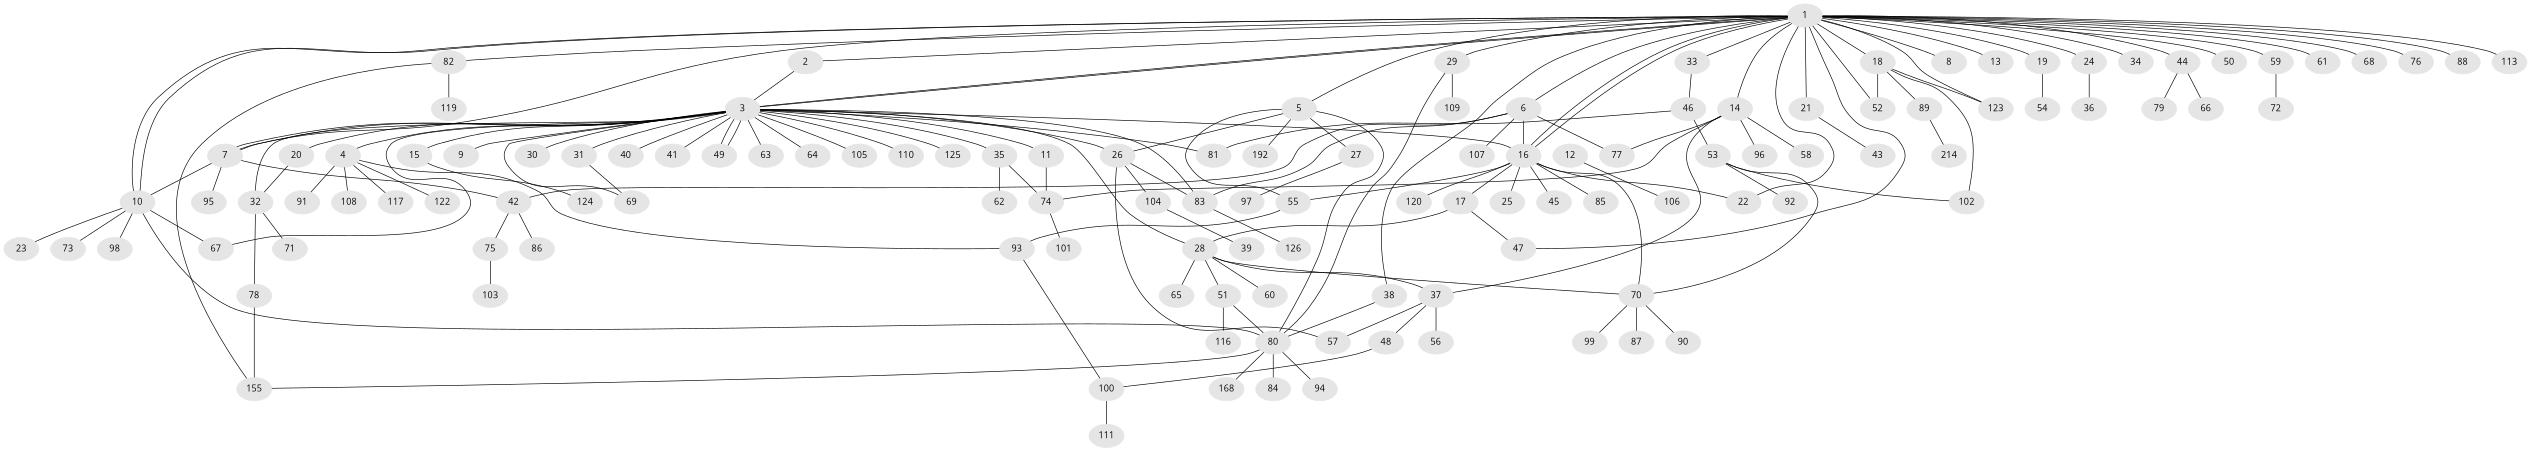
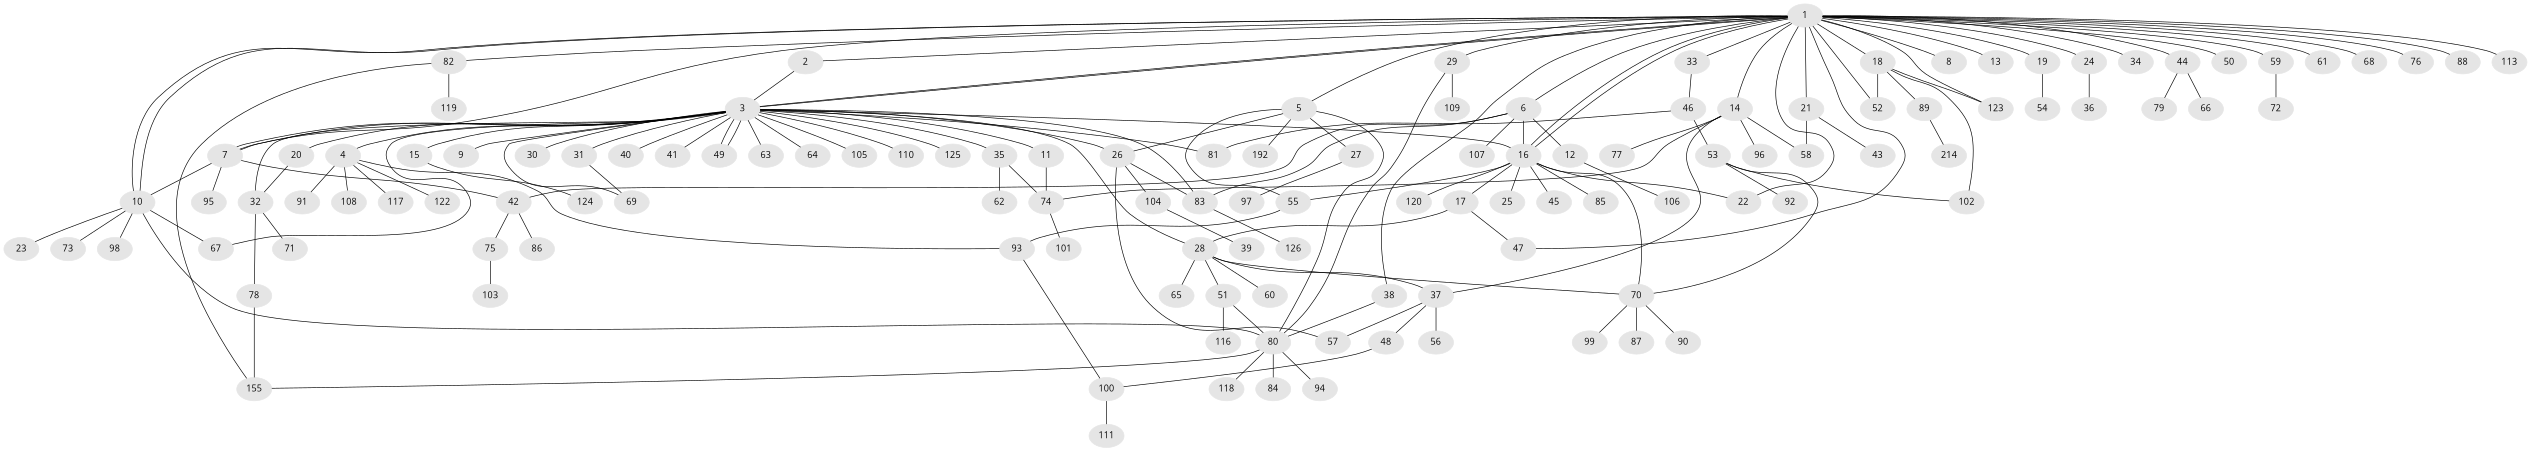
none -> (1806, 128)
(1570, 132) -> (1543, 128)
(1227, 389) -> (1227, 389)
